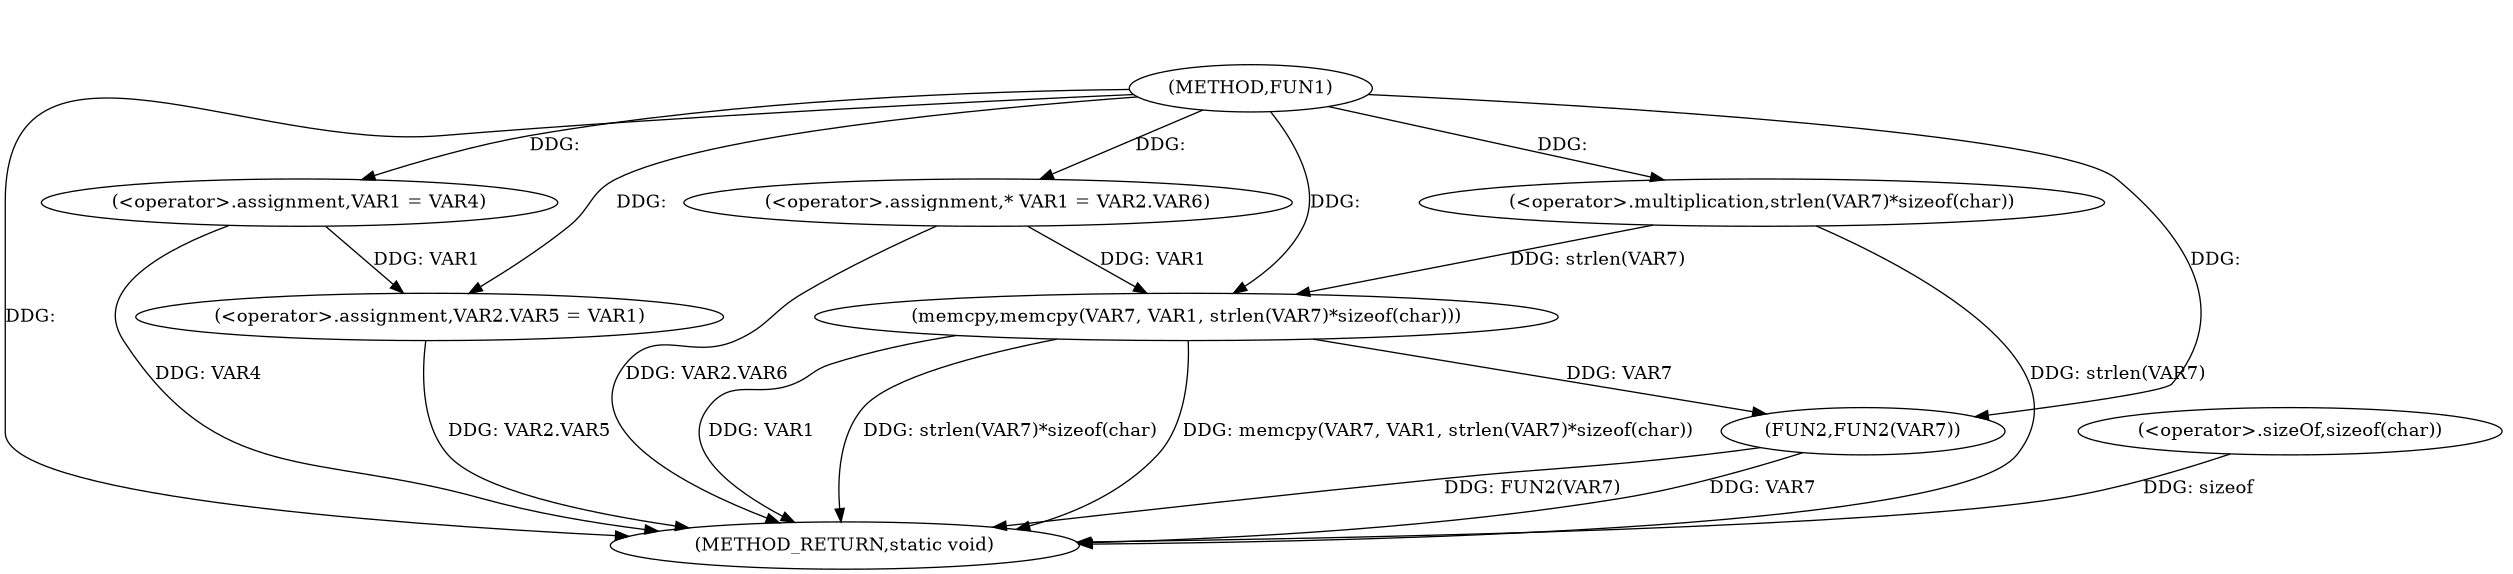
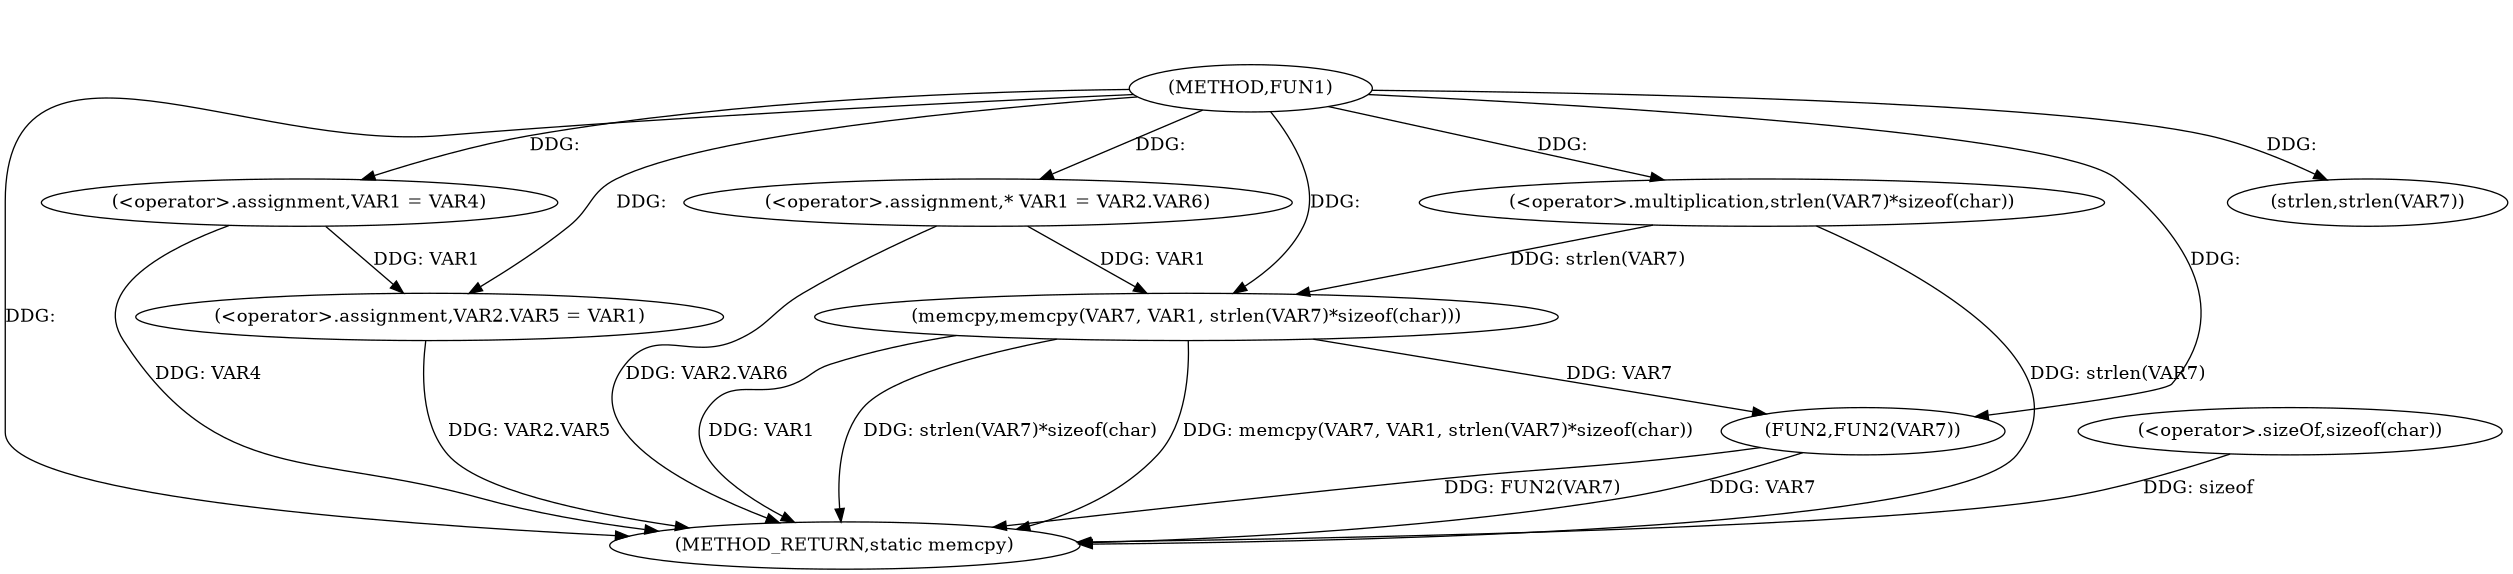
none -> (2368, 203)
(845, 546) -> (845, 546)
